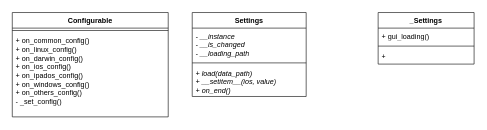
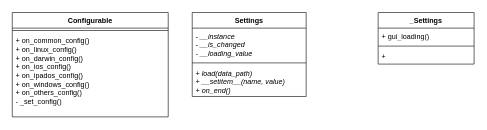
(226, 45) -> (227, 45)
(242, 82) -> (245, 82)
